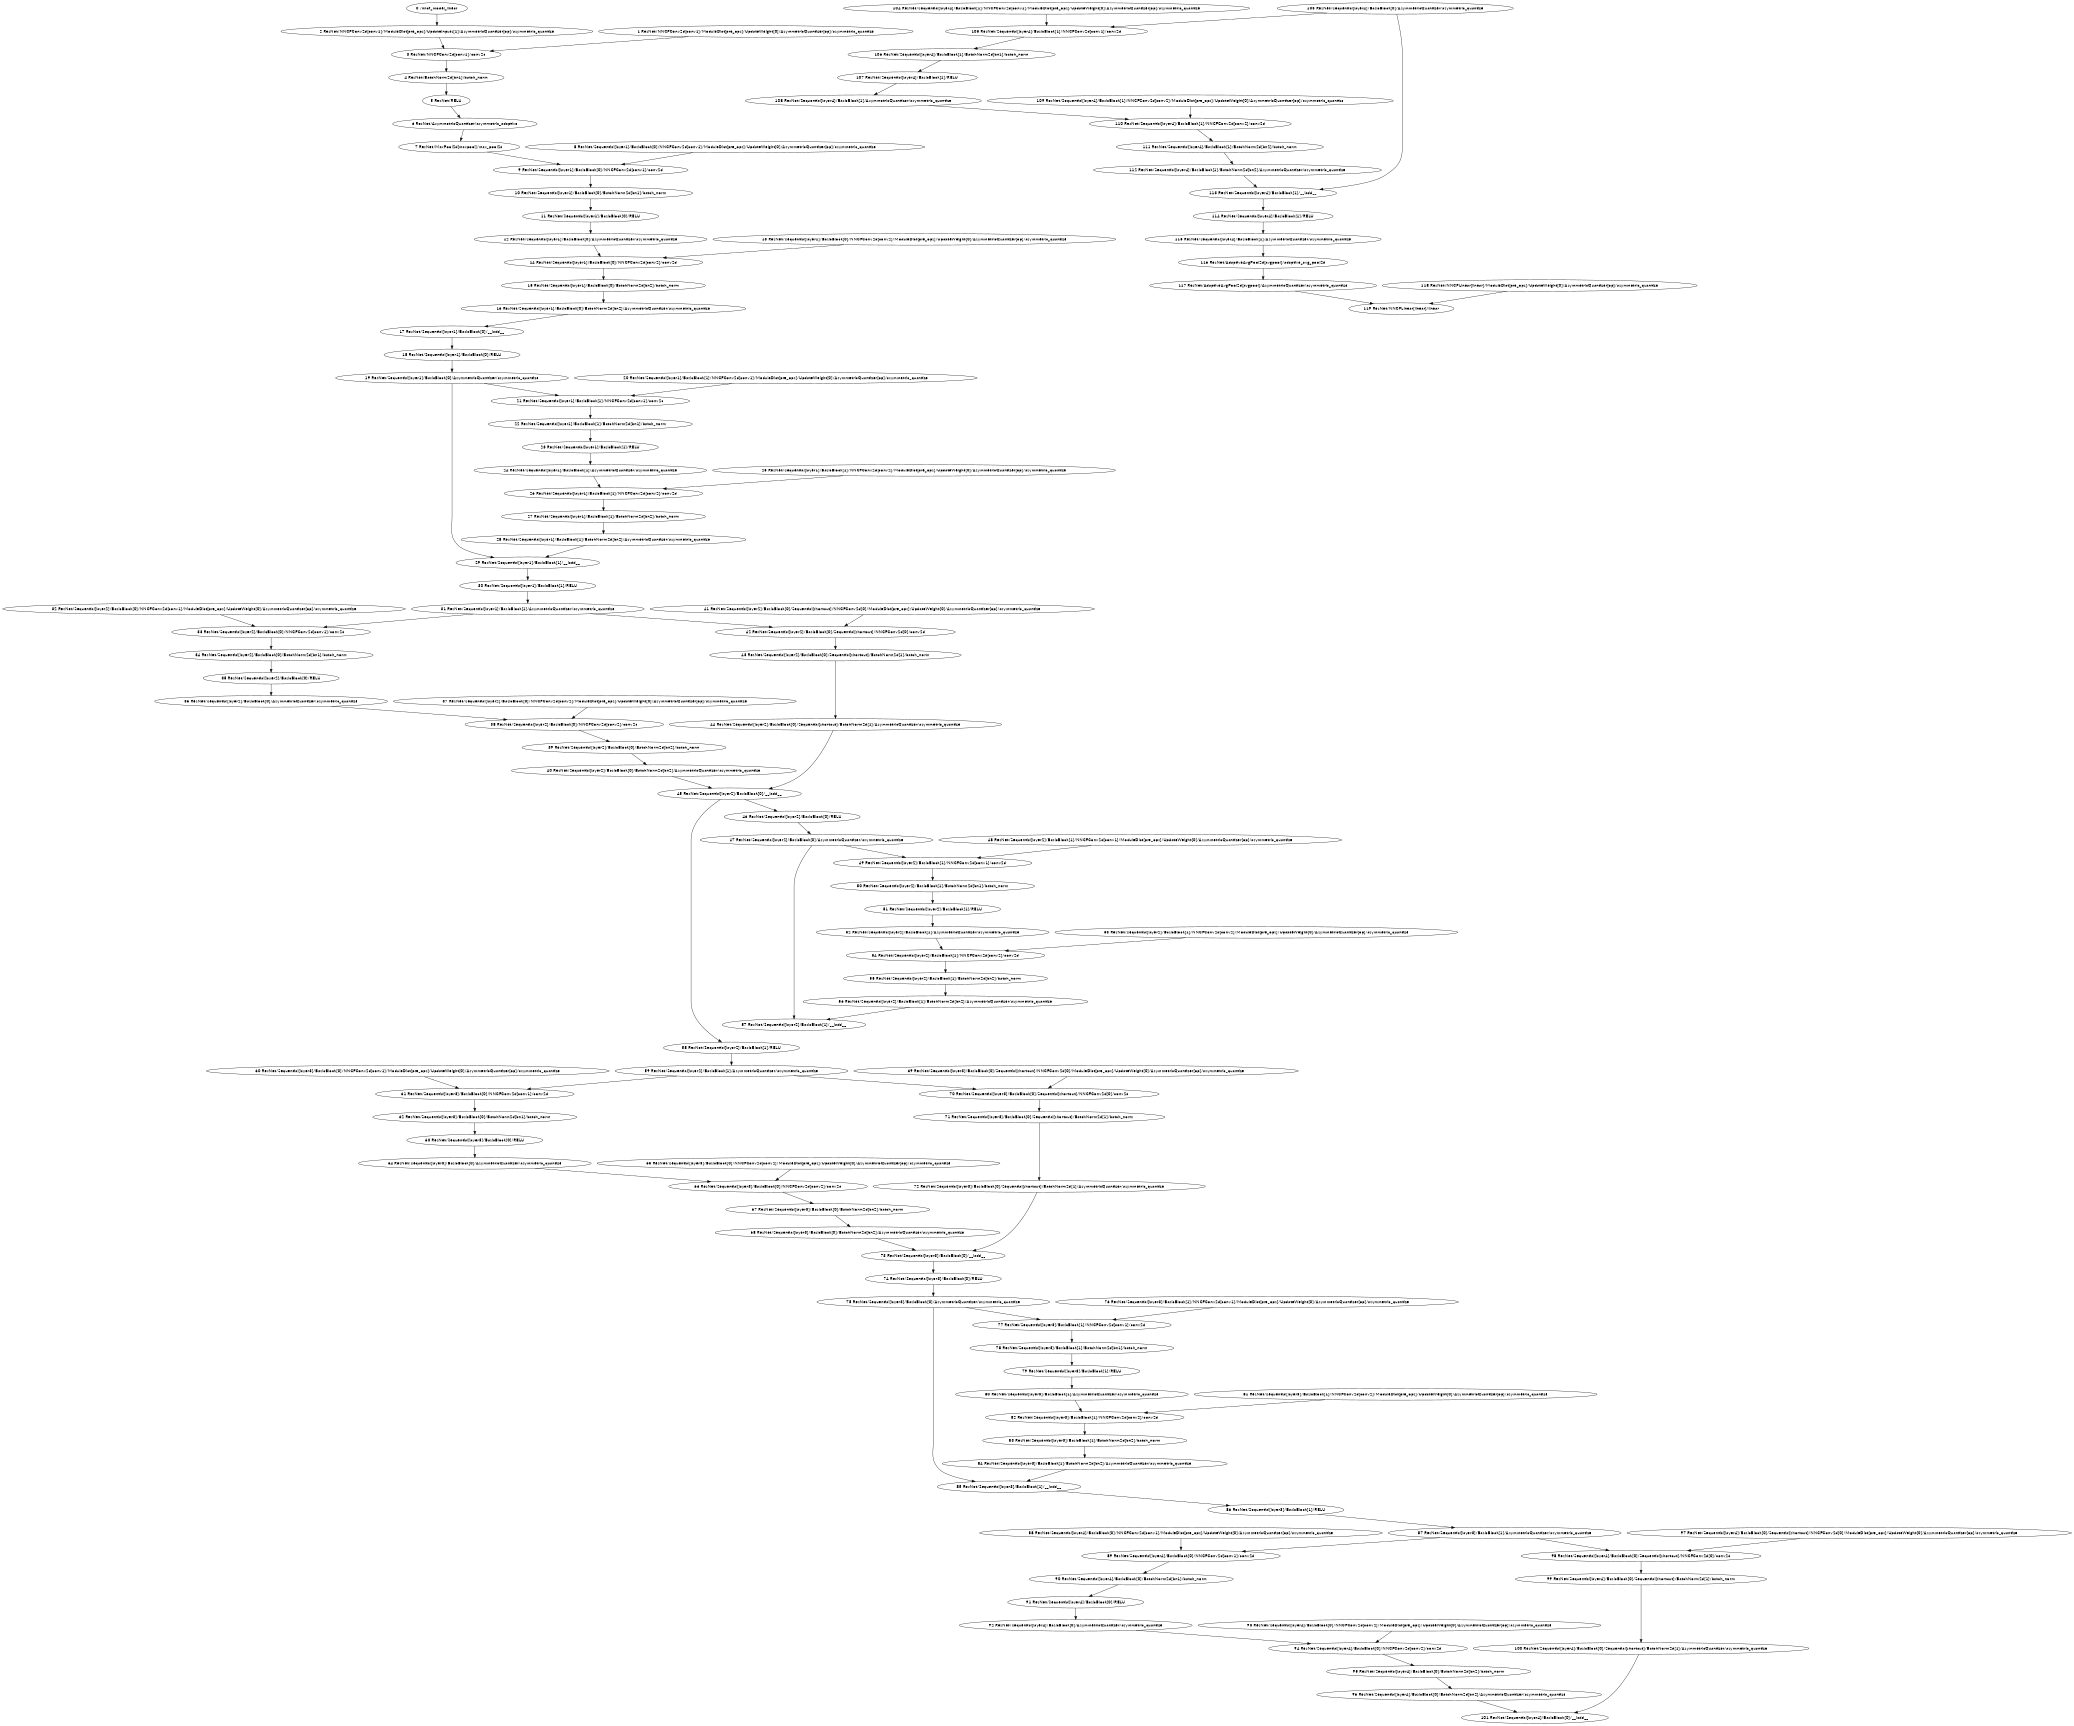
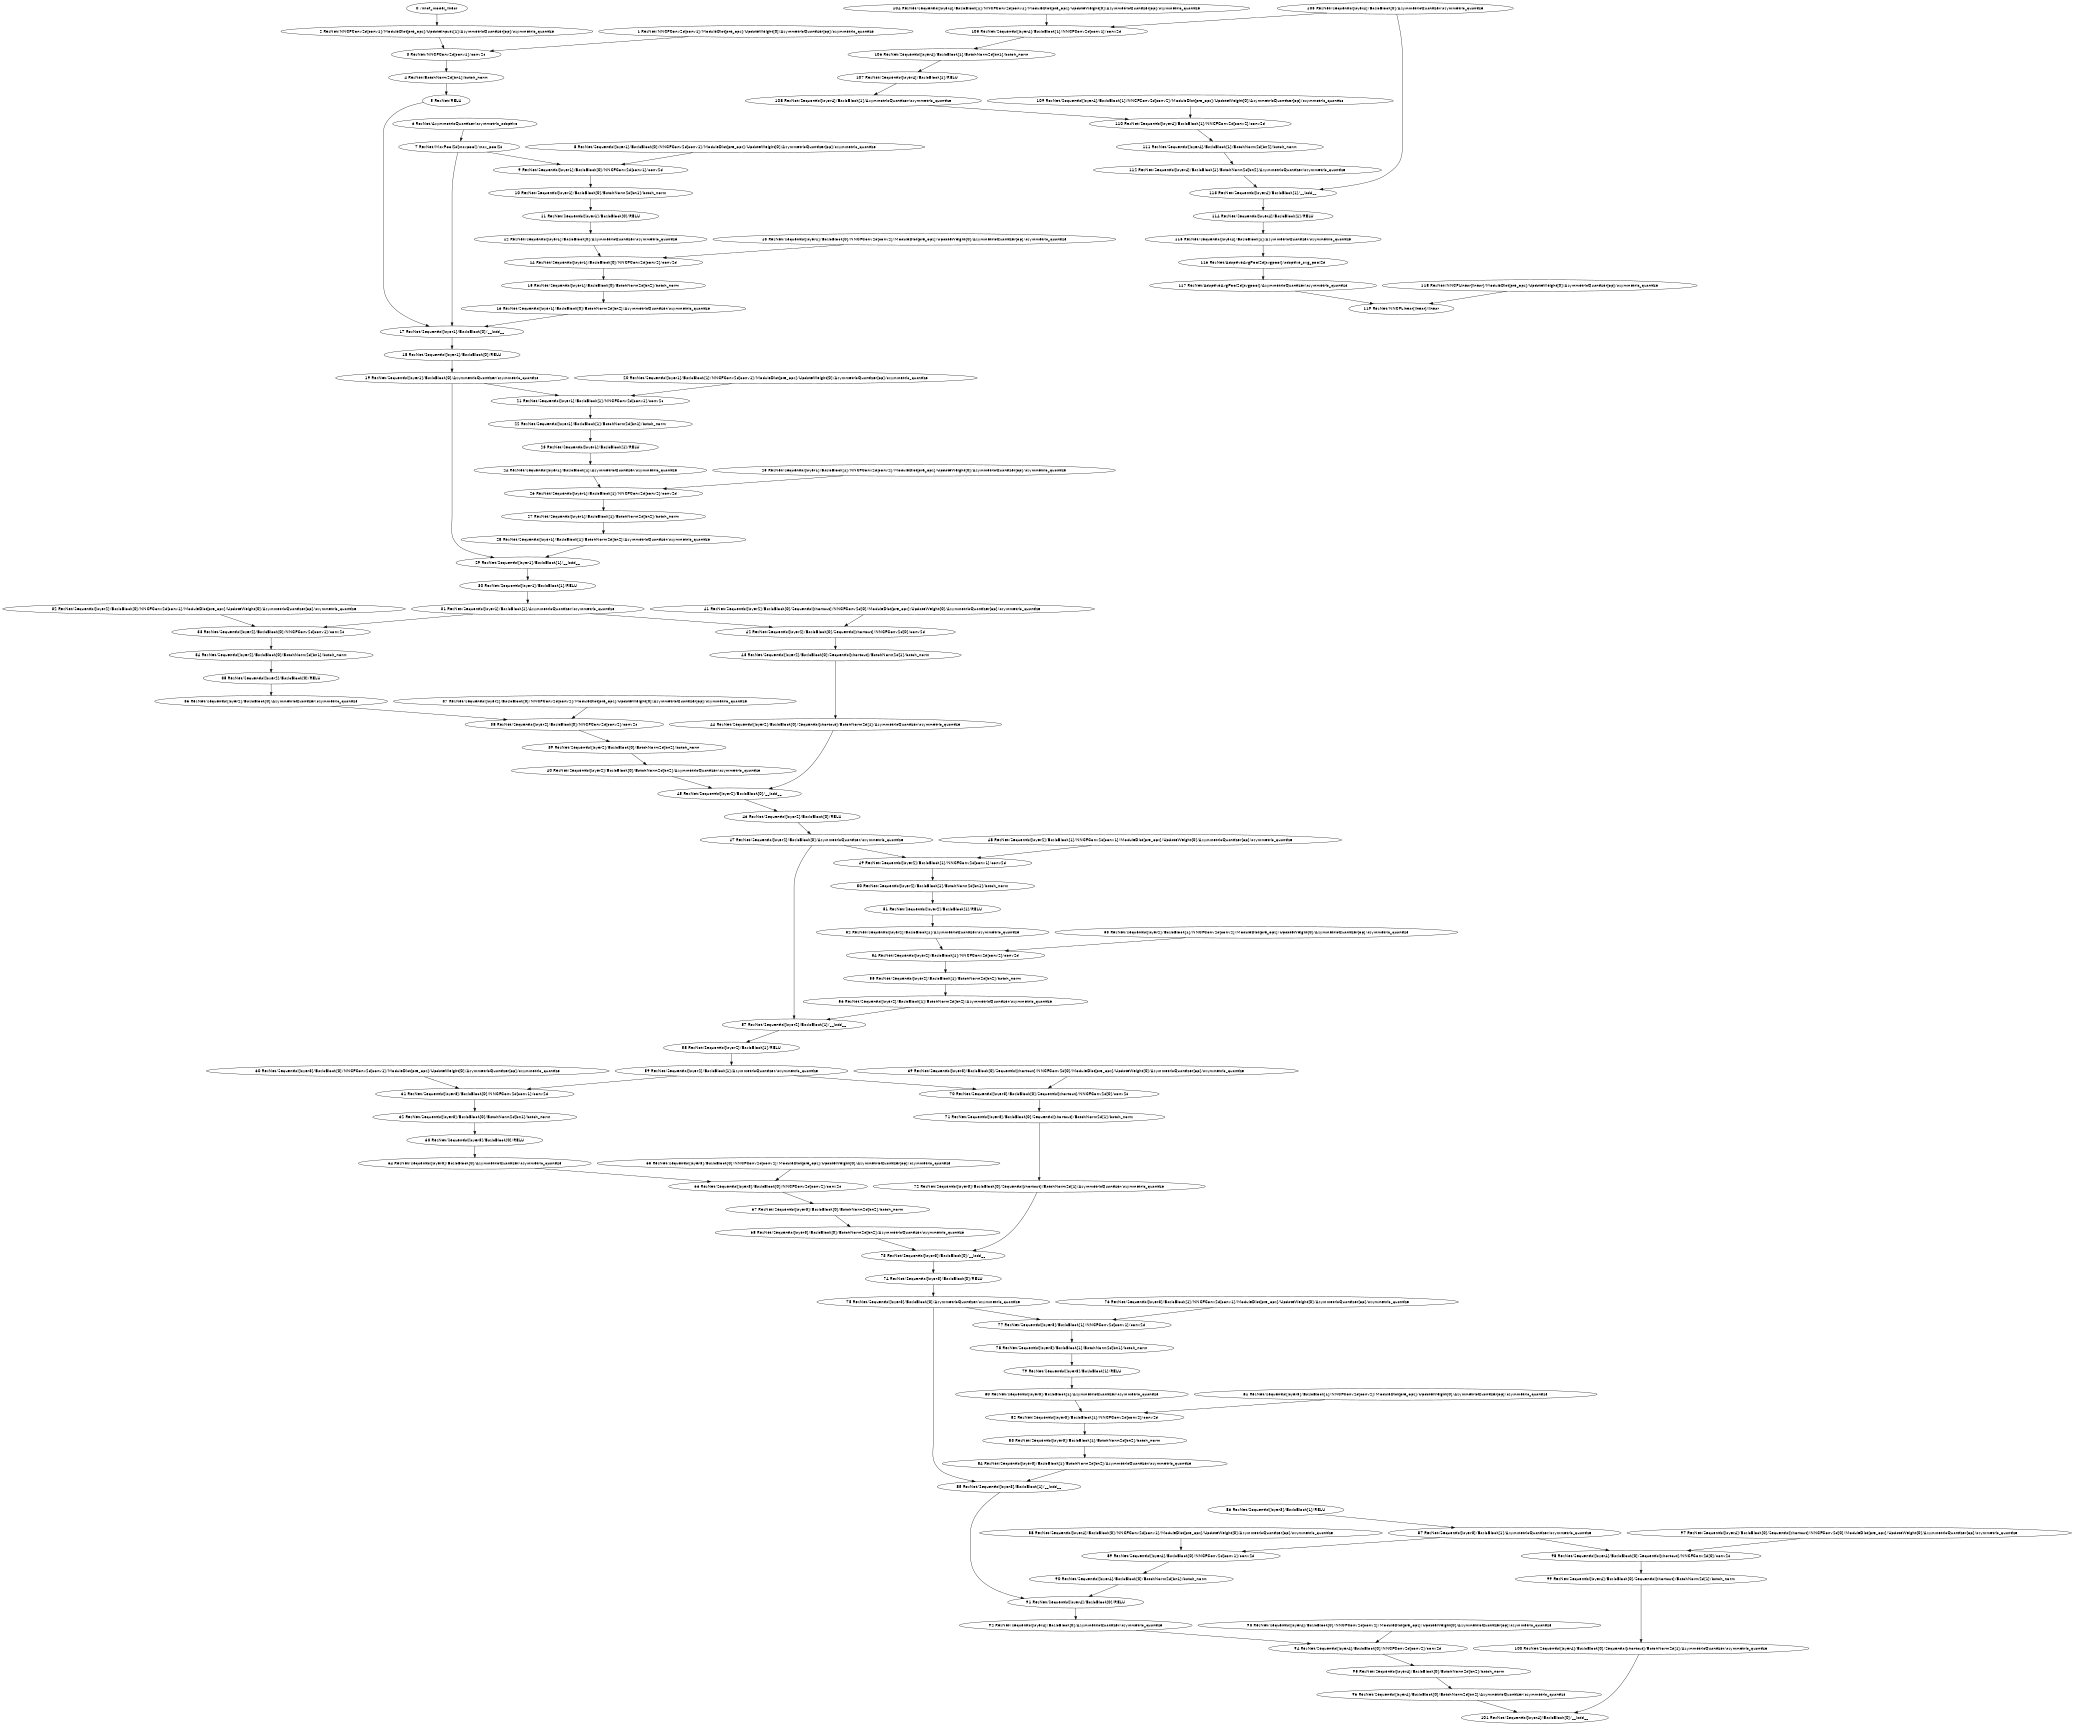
(455, 111) -> (384, 213)
none -> (452, 238)
(691, 920) -> (764, 1036)
(1141, 1498) -> (971, 1554)
